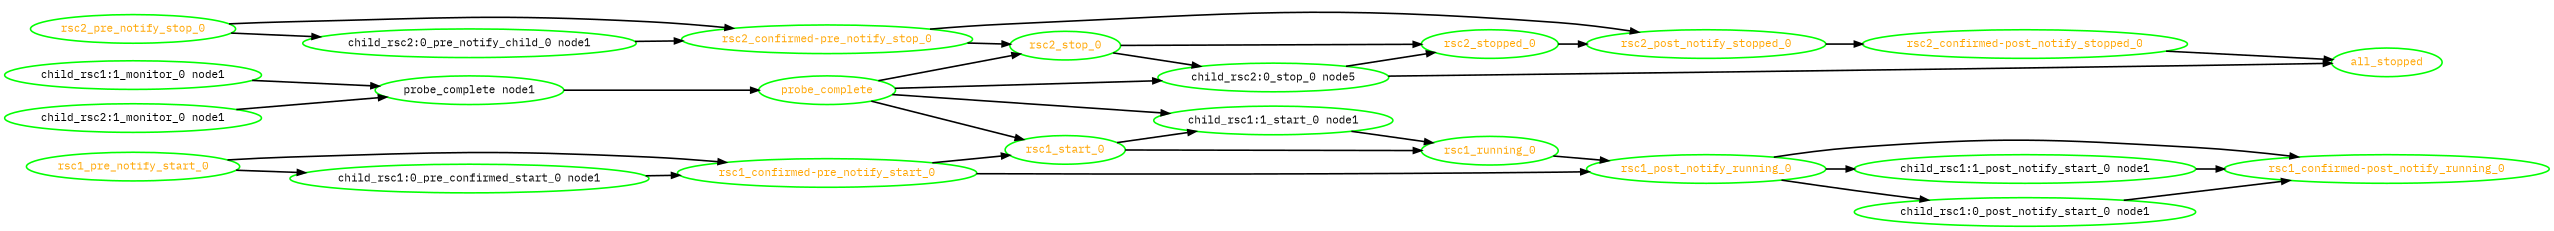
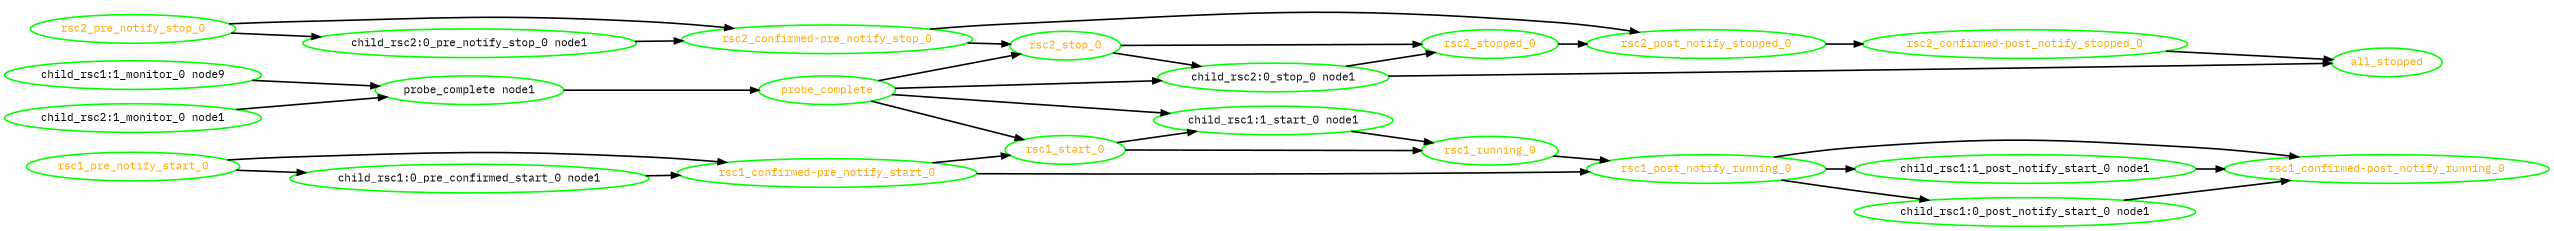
(469, 43) -> (469, 43)
(133, 75) -> (133, 75)
(1273, 77) -> (1273, 77)
